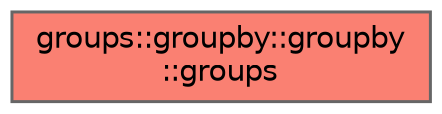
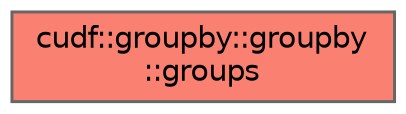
(221, 57) -> (203, 57)
